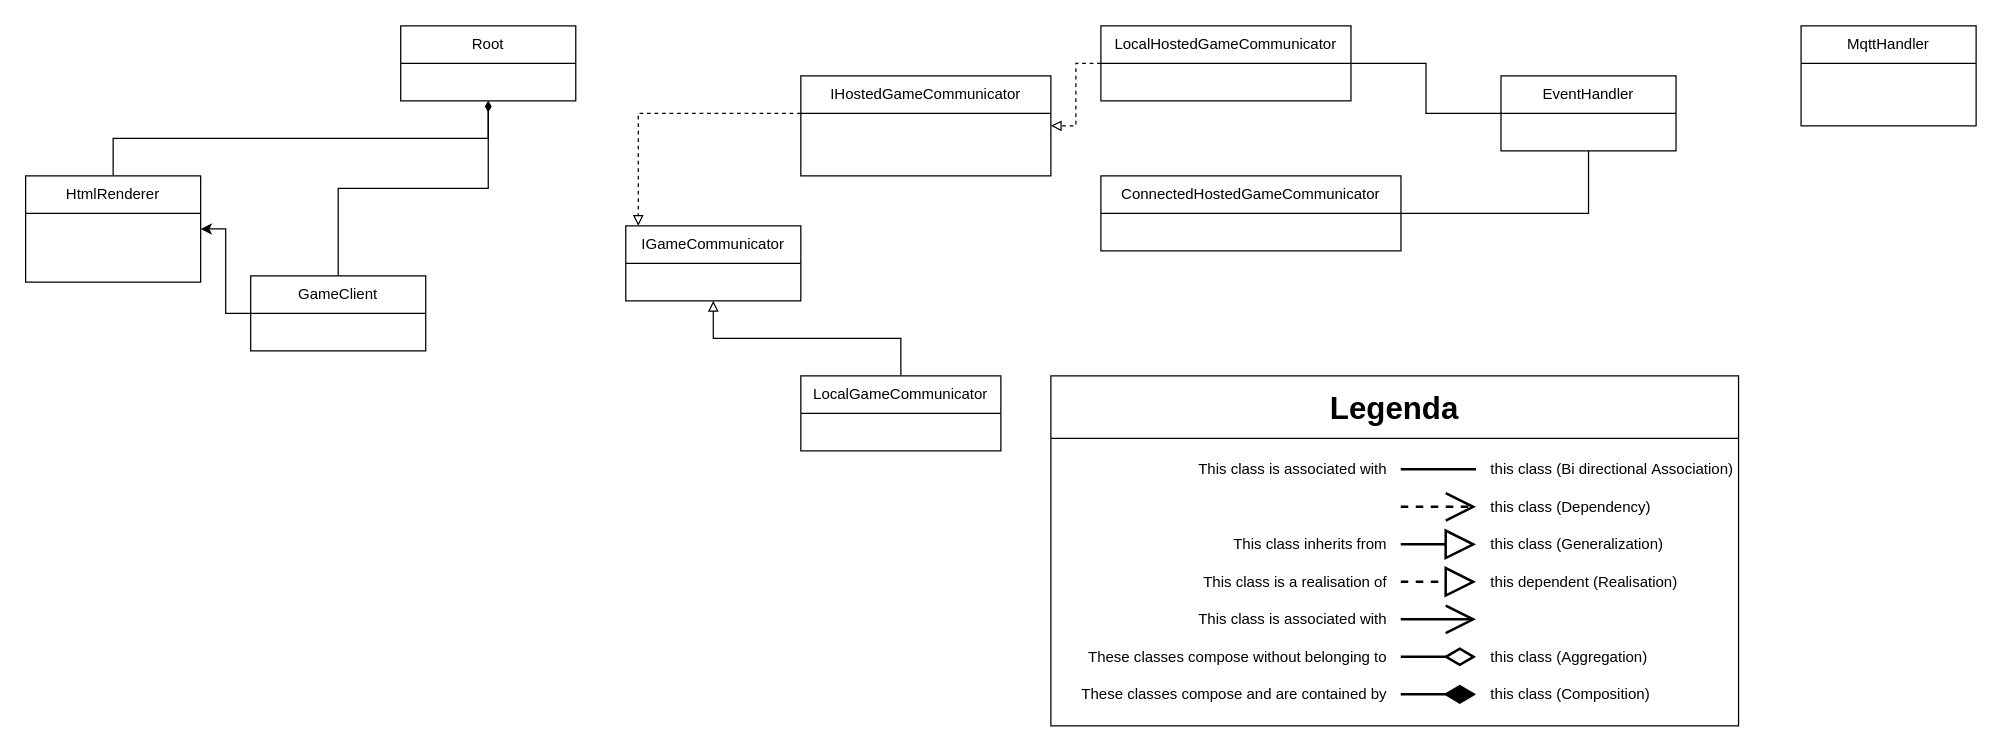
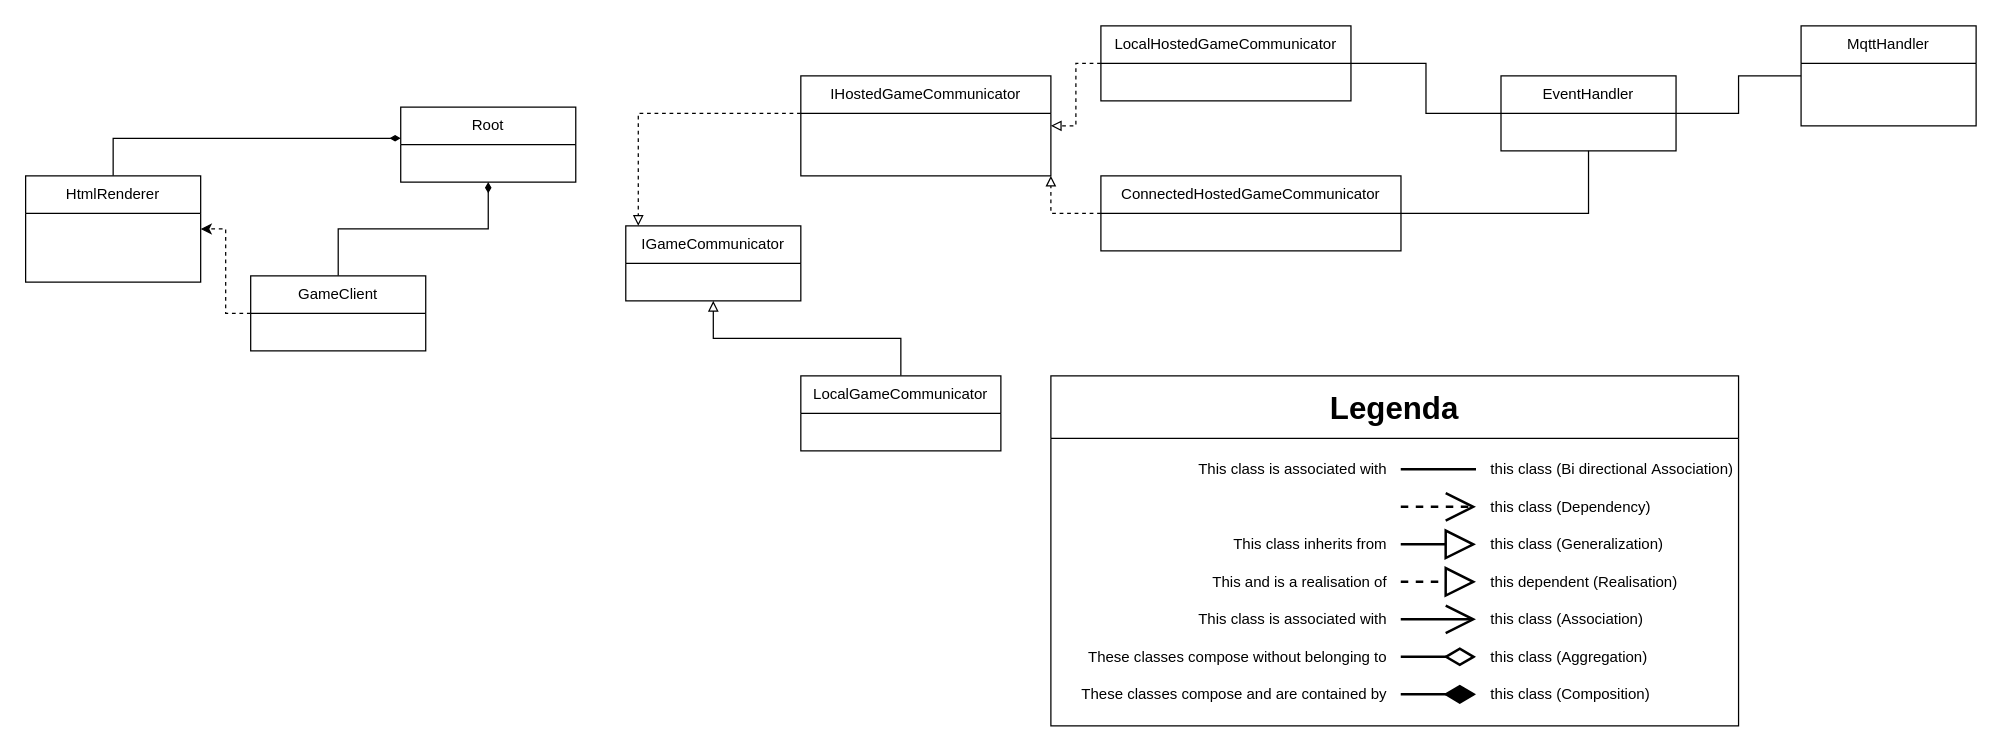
(488, 63) -> (488, 144)
none -> (1738, 95)
none -> (1061, 213)
(226, 274) -> (226, 274)
(1282, 582) -> (1289, 582)
none -> (1582, 619)
